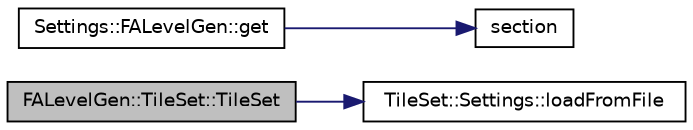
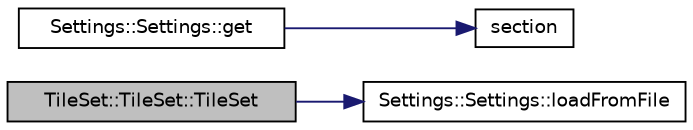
(152, 28) -> (152, 28)
(152, 102) -> (152, 102)
(525, 102) -> (525, 102)
